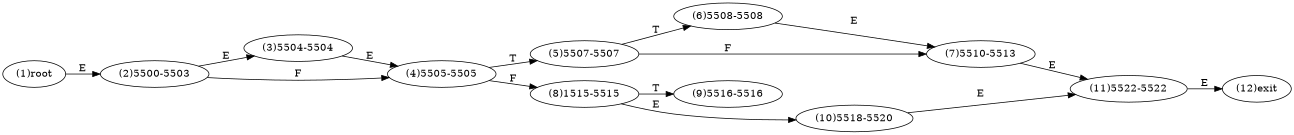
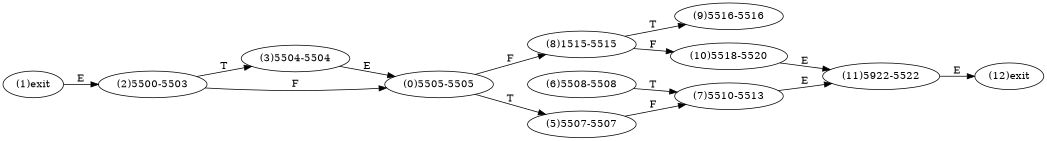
(854, 21) -> (653, 85)
(653, 36) -> none
(226, 56) -> (224, 66)
(34, 74) -> (33, 84)
(442, 74) -> (439, 84)
(1129, 89) -> (881, 76)
(656, 105) -> (653, 45)
